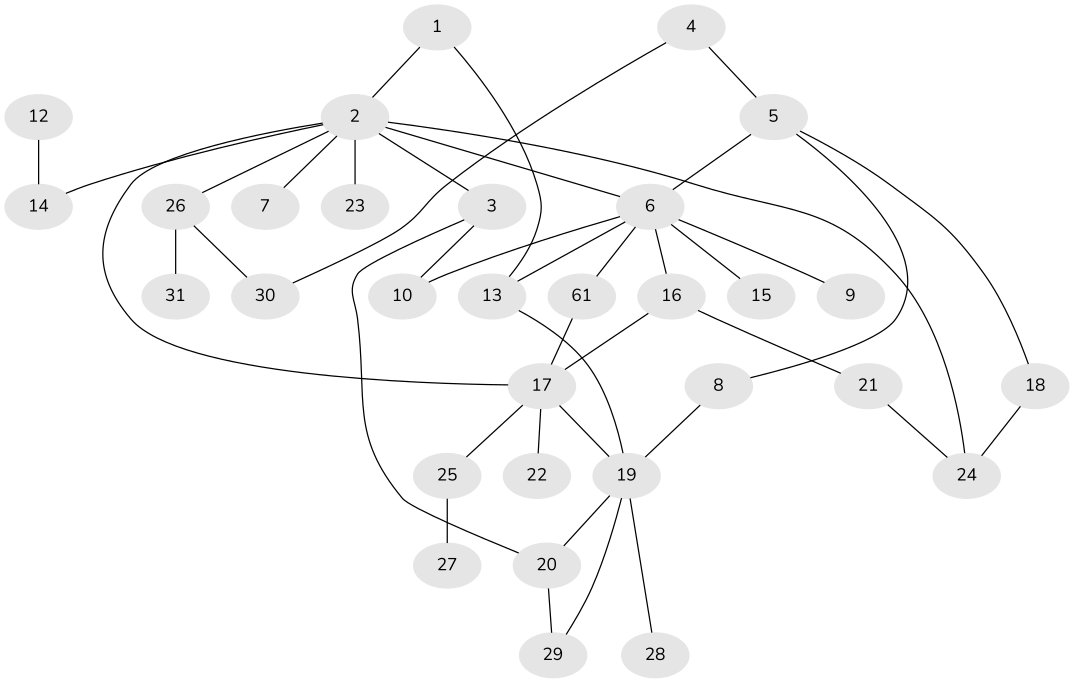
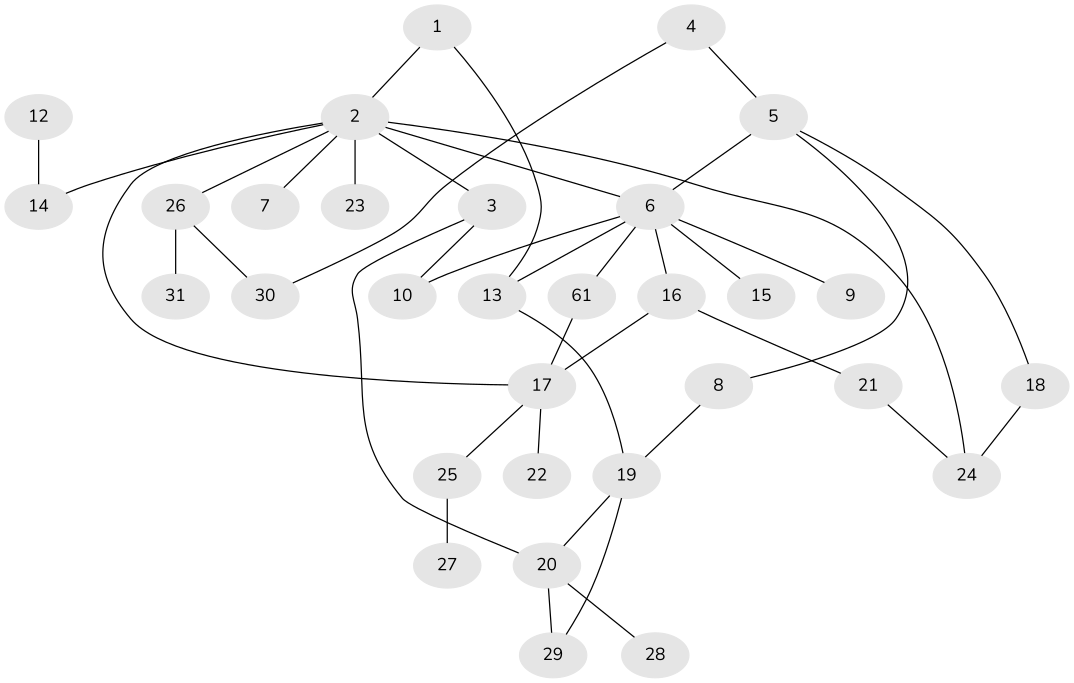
(584, 431) -> none
(641, 566) -> (601, 610)
